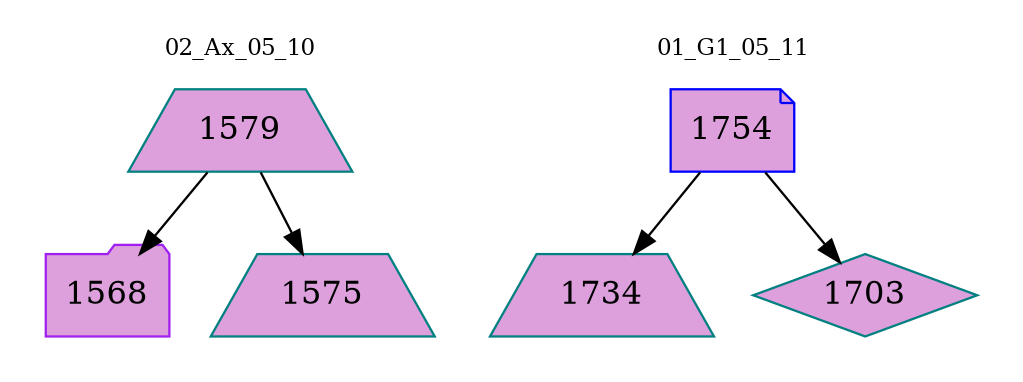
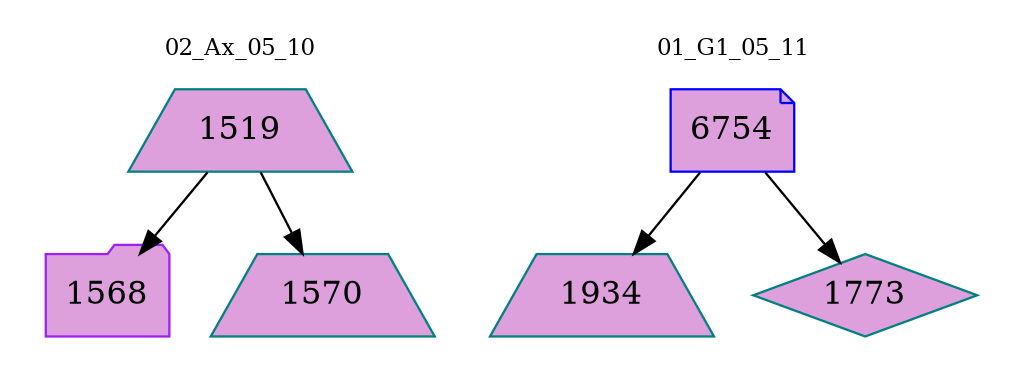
(240, 130) -> (240, 130)
(732, 130) -> (732, 130)
(323, 295) -> (323, 295)
(602, 295) -> (602, 295)
(865, 295) -> (865, 295)
